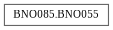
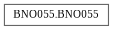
(56, 15) -> (56, 15)
